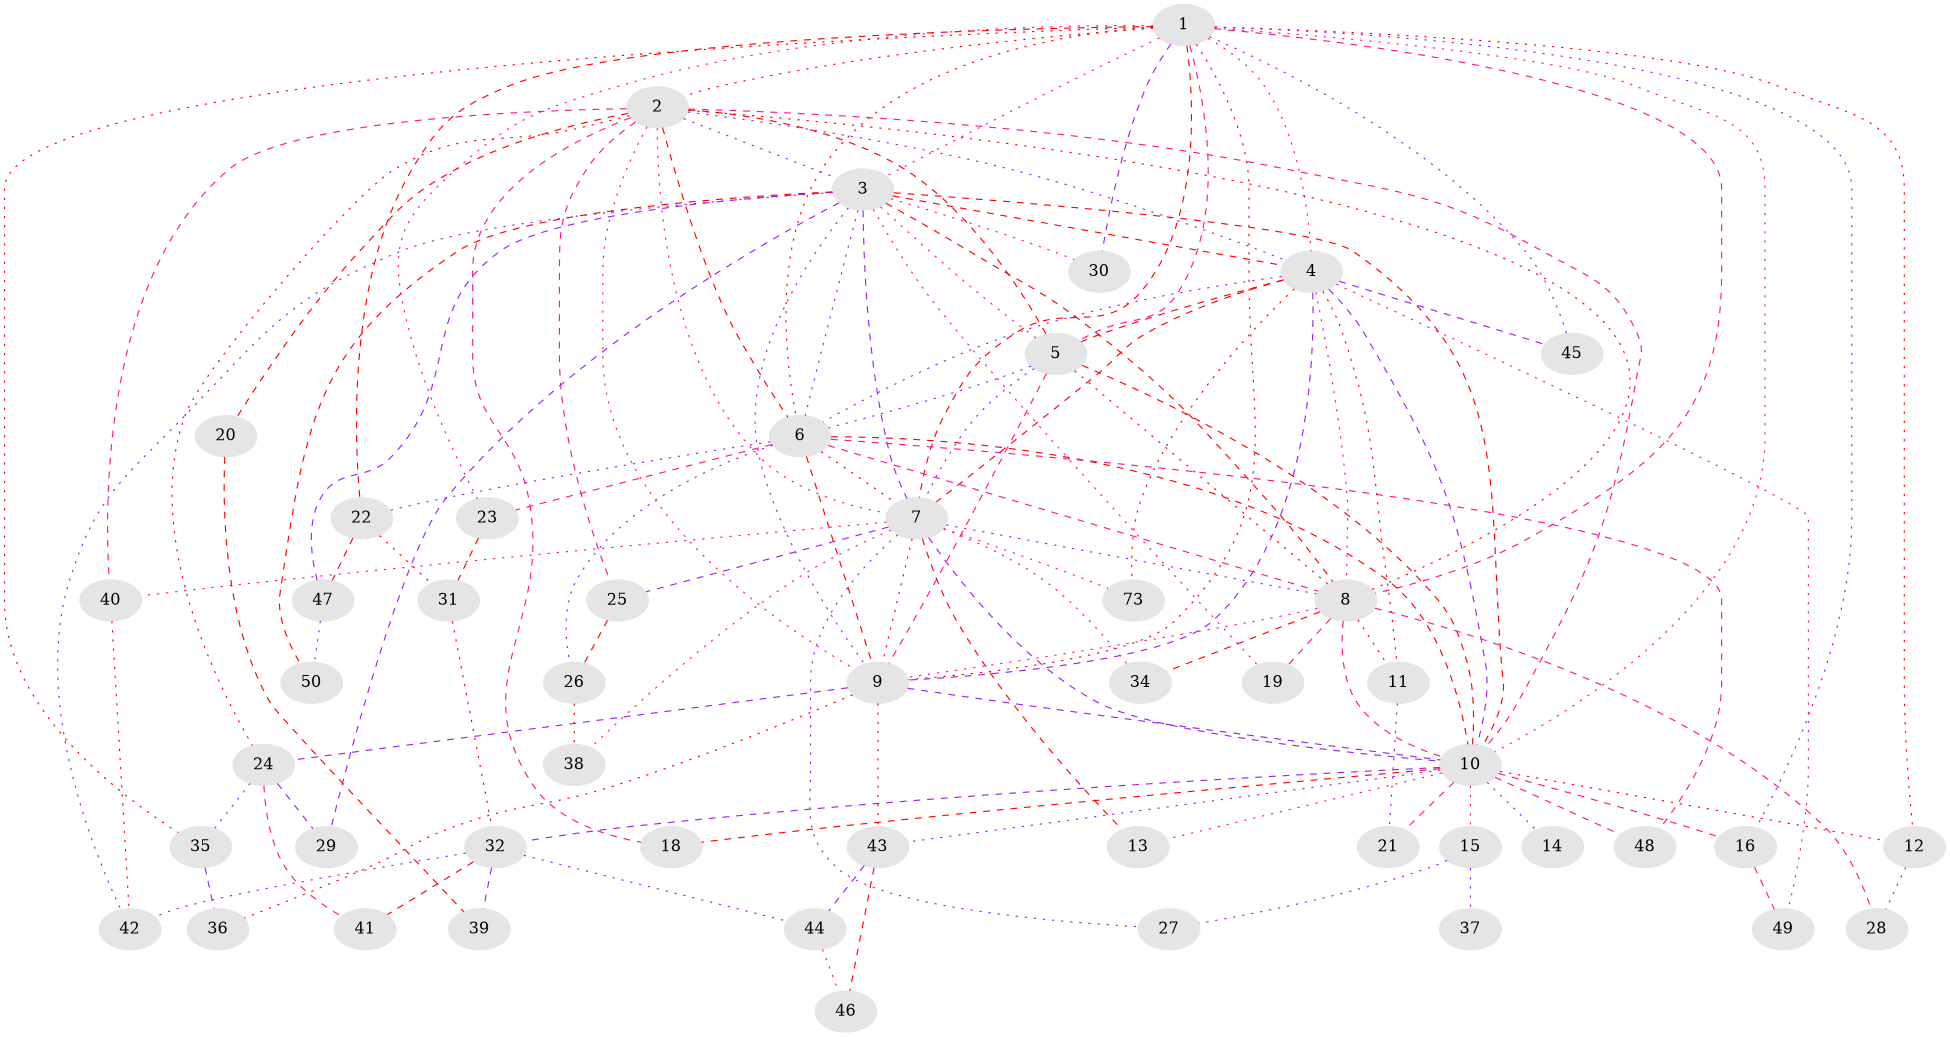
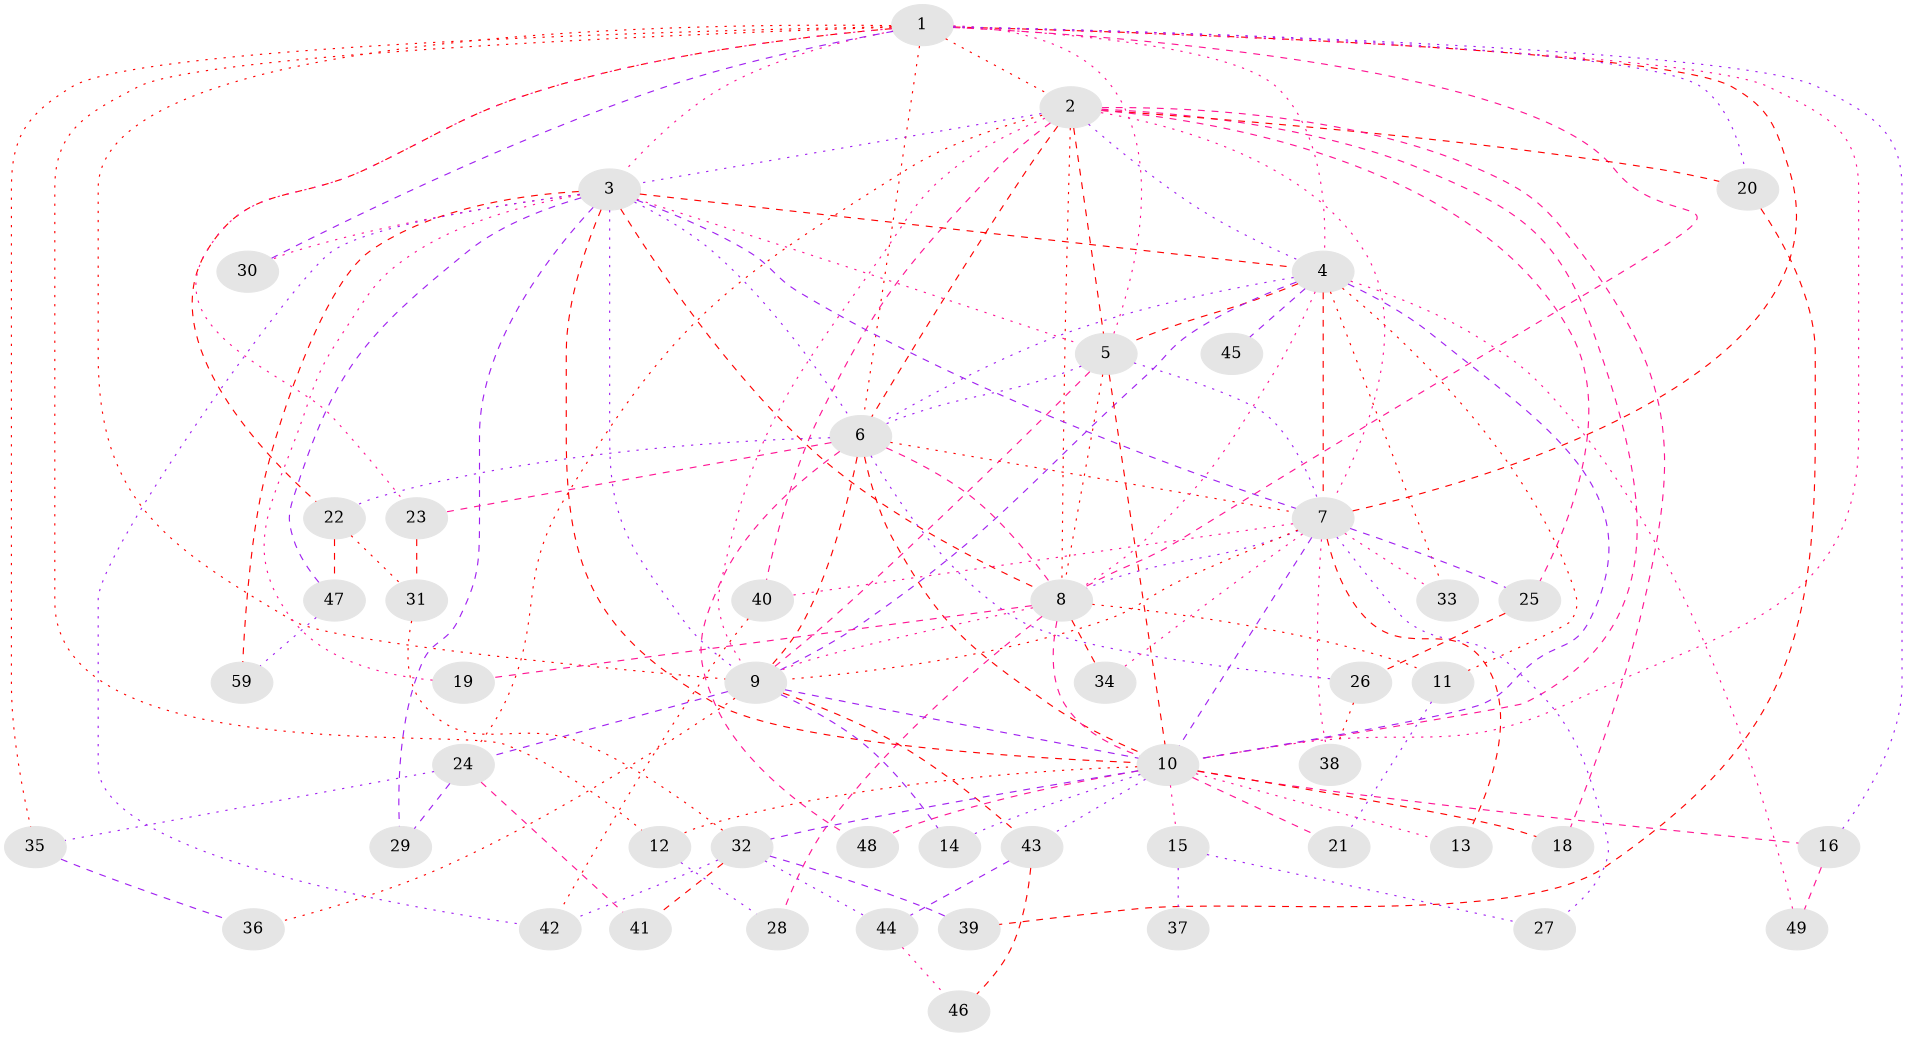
(1417, 154) -> (1377, 43)
(1206, 209) -> (1133, 133)
(1134, 601) -> (1448, 601)
(312, 683) -> (242, 683)
none -> (870, 749)
(878, 765) -> (917, 756)
